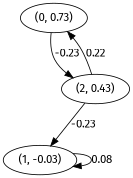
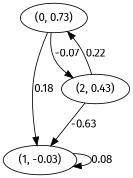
(67, 53) -> (67, 53)
none -> (33, 84)
(84, 125) -> (84, 125)
